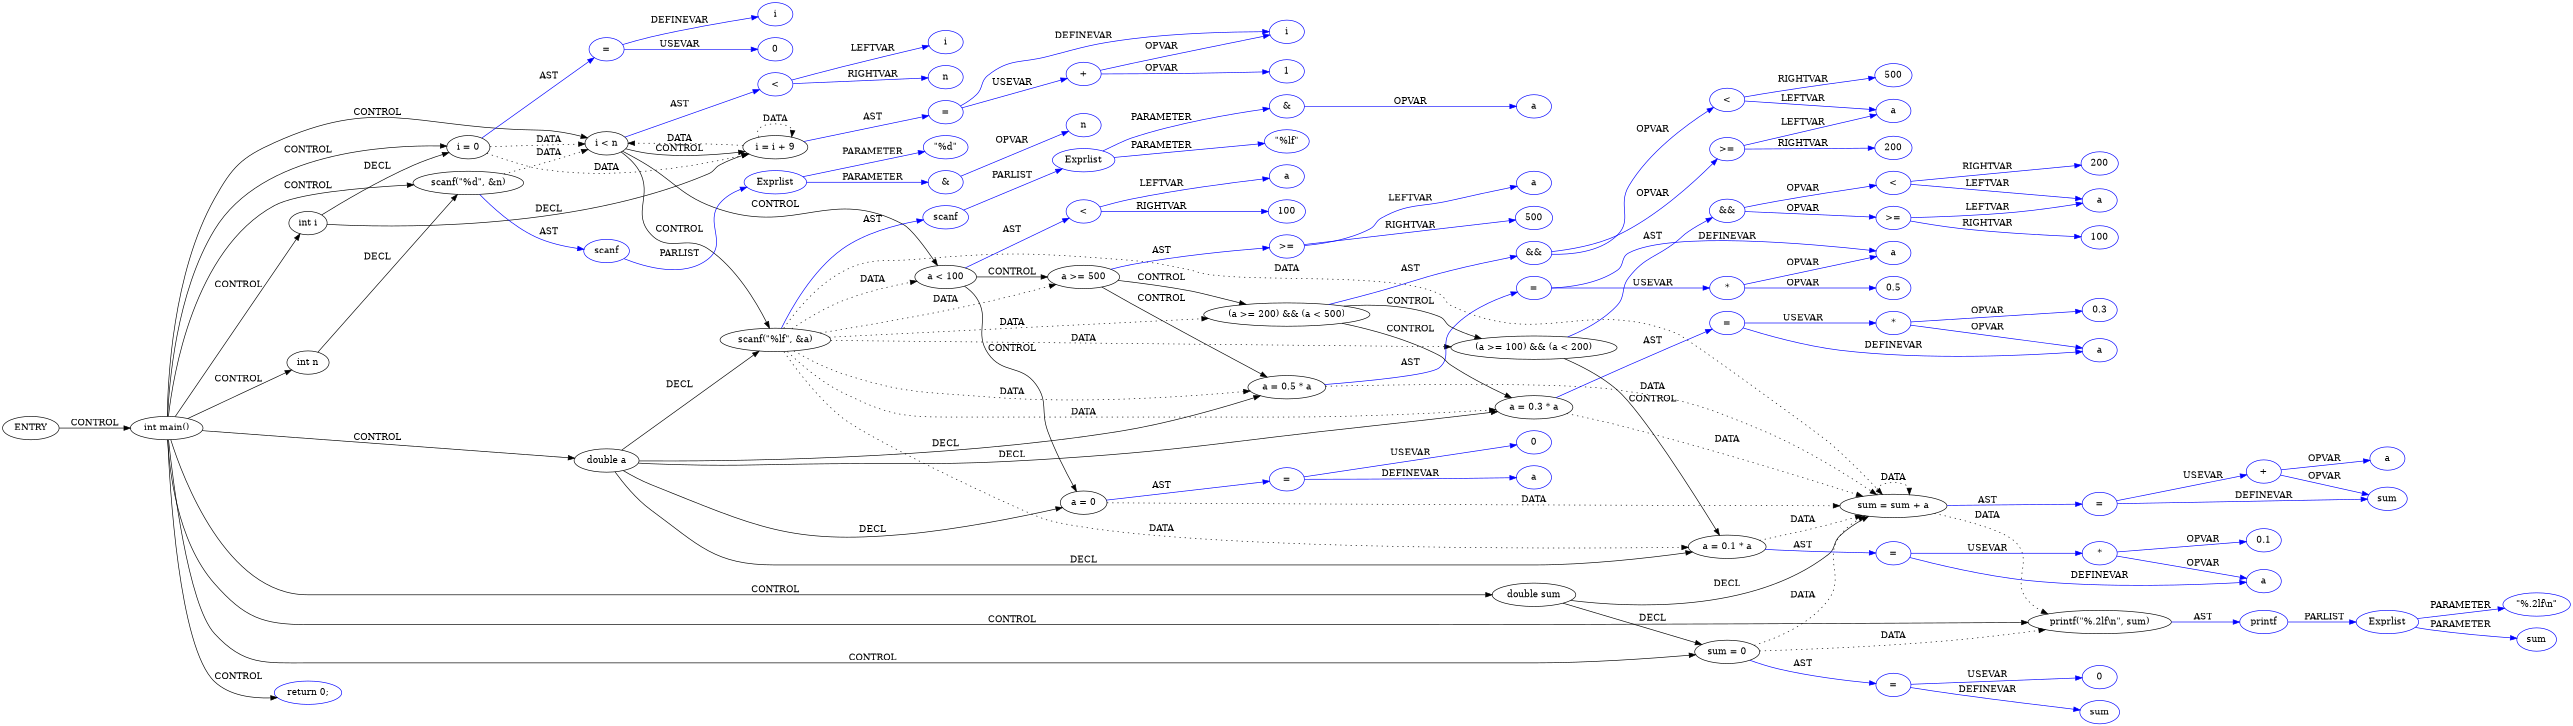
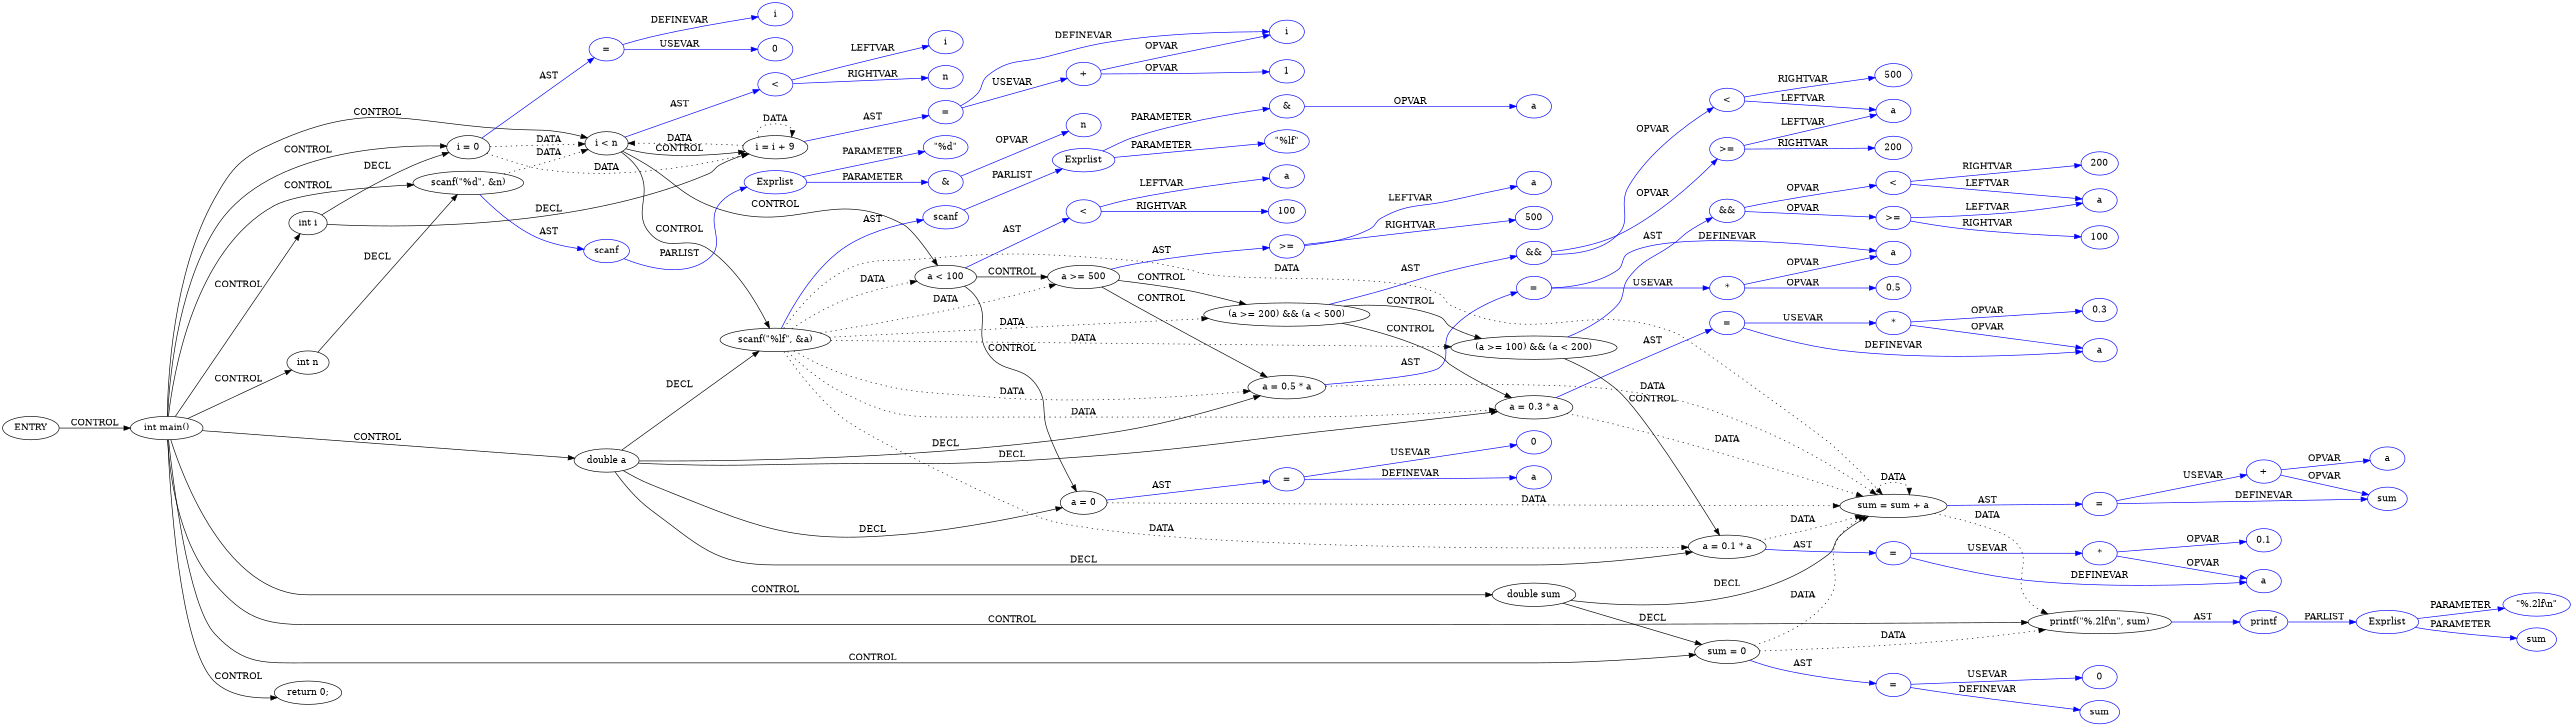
(308, 693) -> (308, 693)
